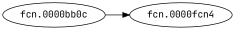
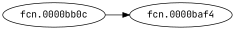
(181, 15) -> (181, 15)
